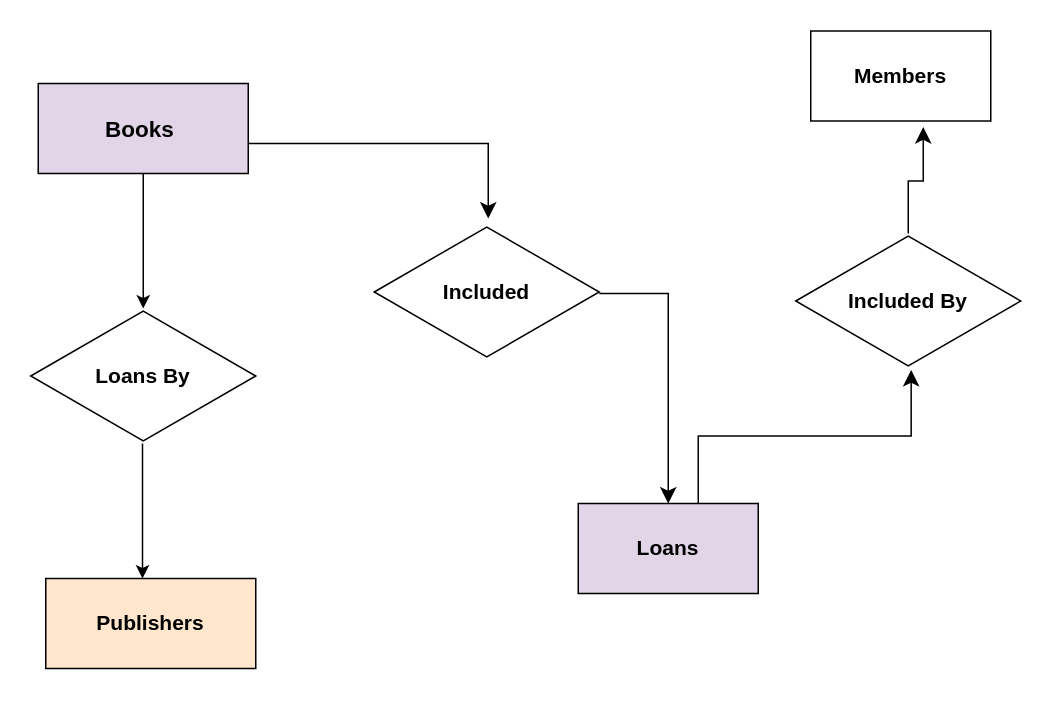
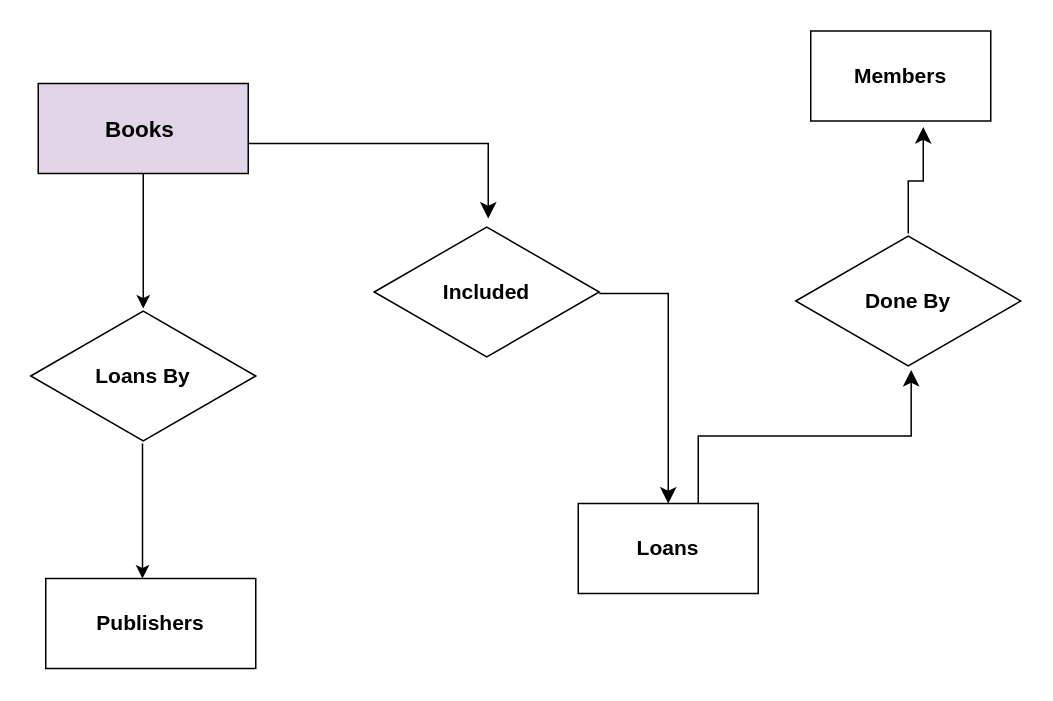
(908, 301) -> (908, 301)
(668, 548) -> (668, 548)
(151, 623) -> (151, 623)
